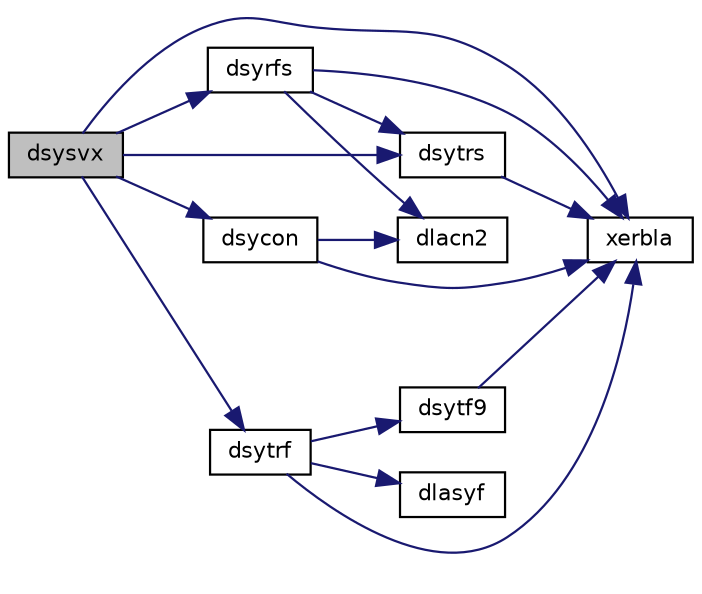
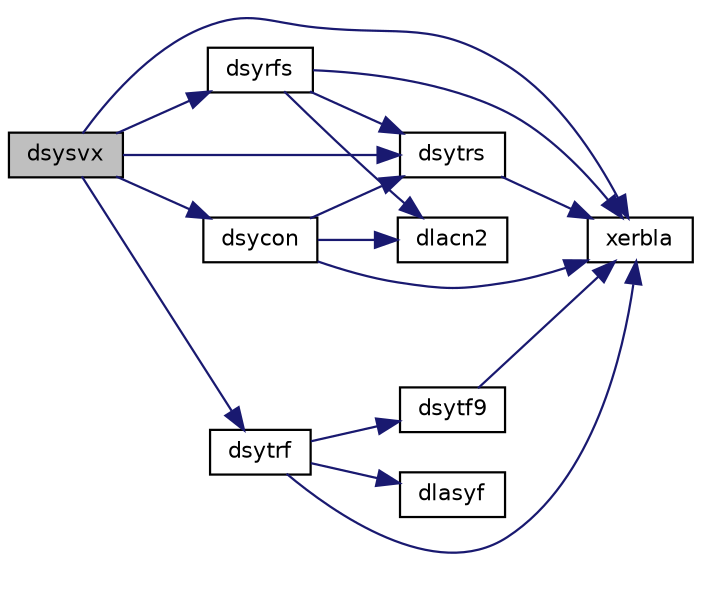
none -> (346, 202)
